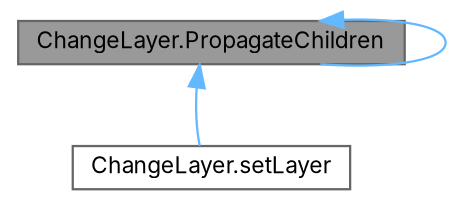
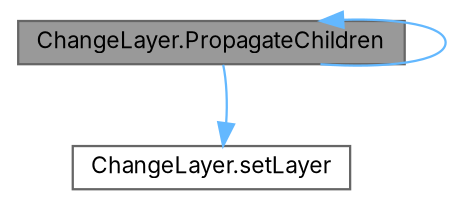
(196, 117) -> (227, 94)
